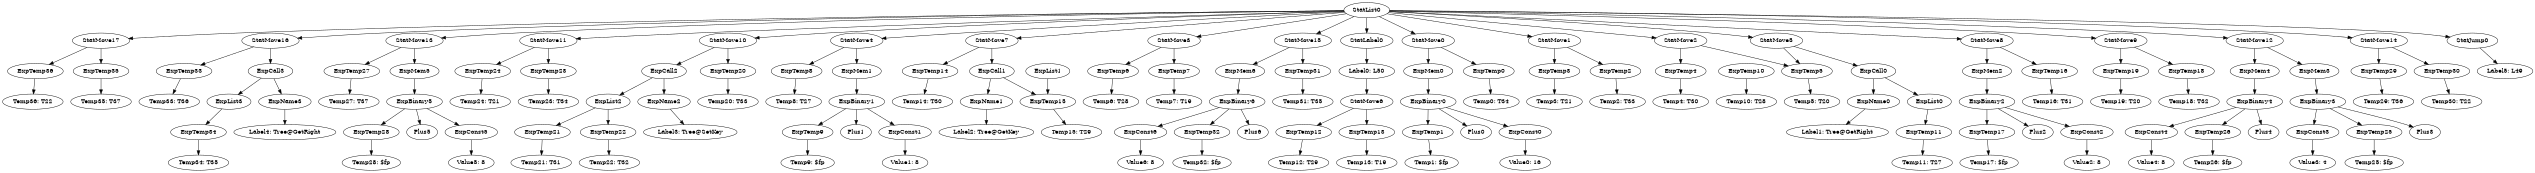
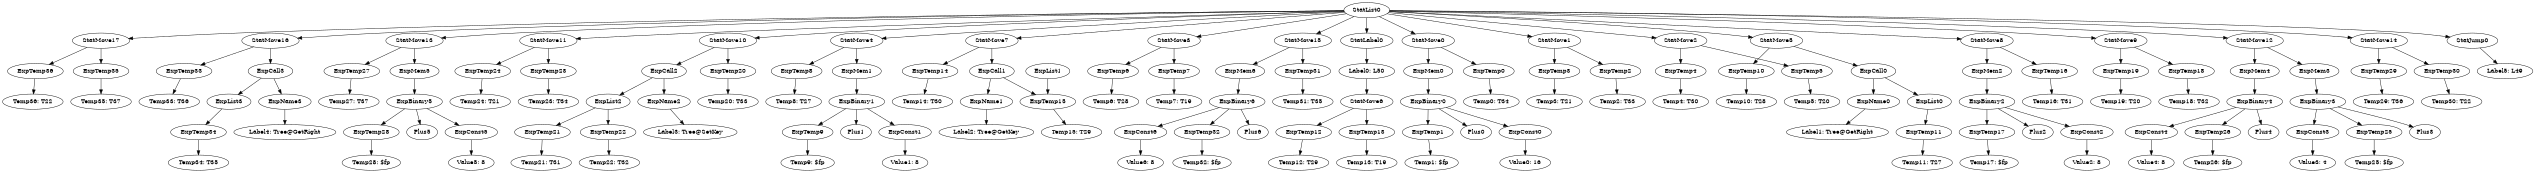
(1790, 54) -> (1763, 54)
